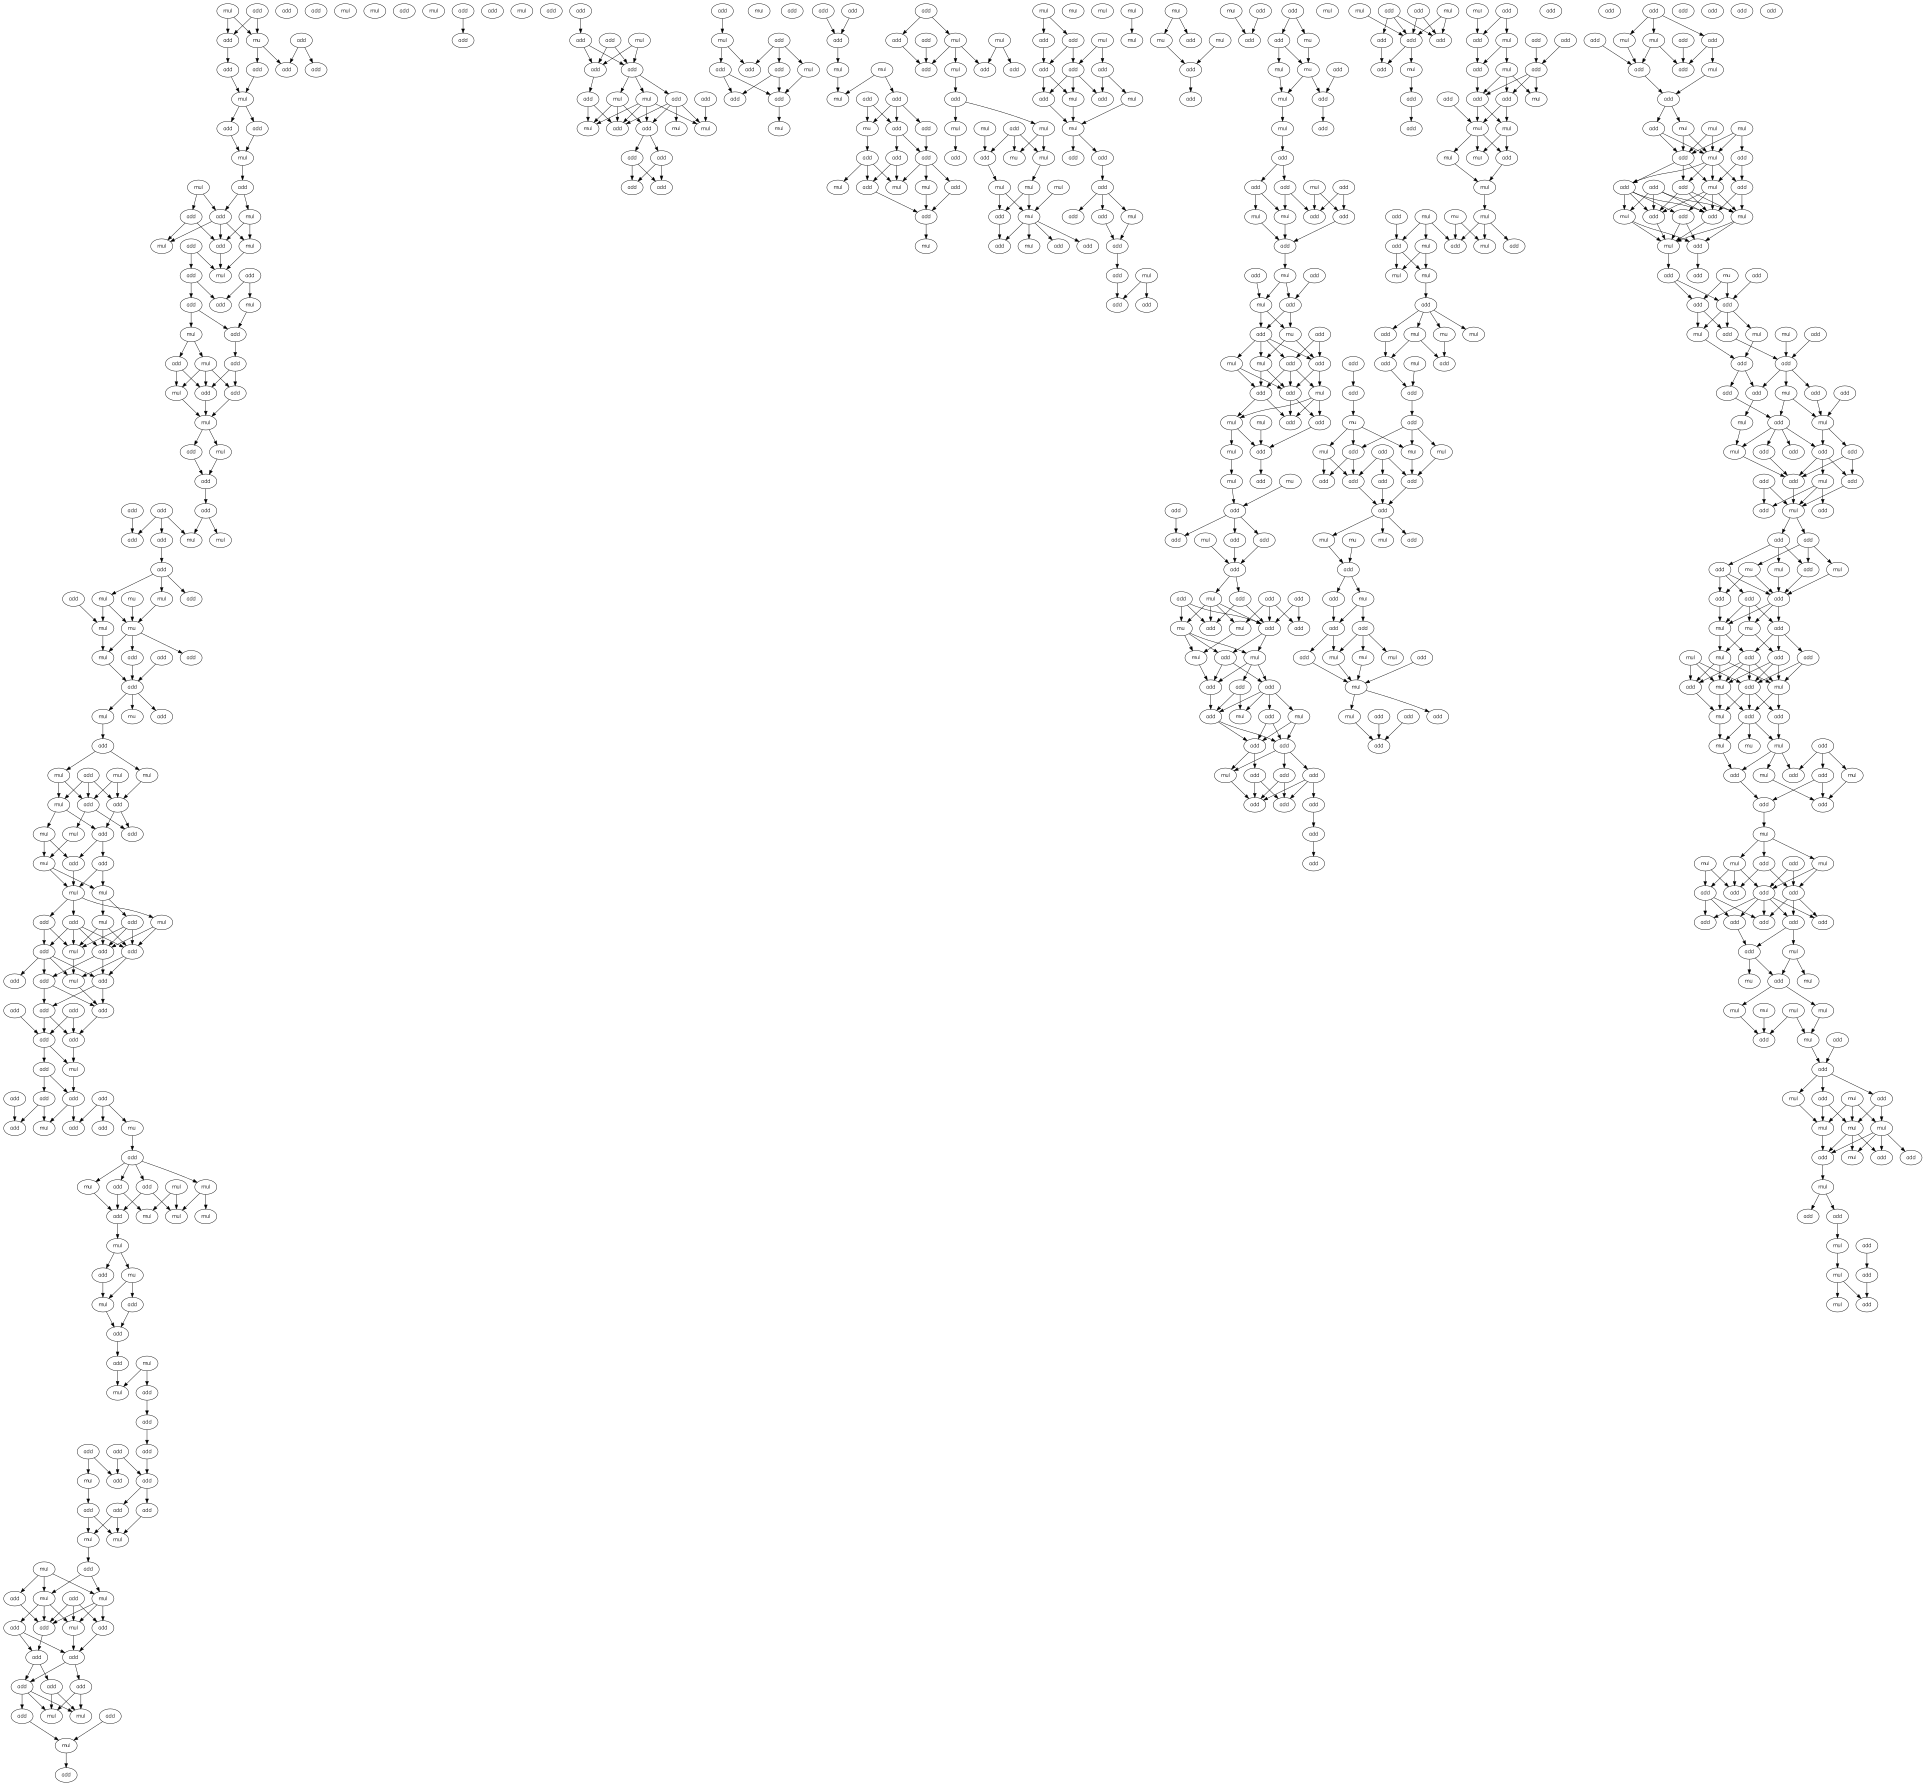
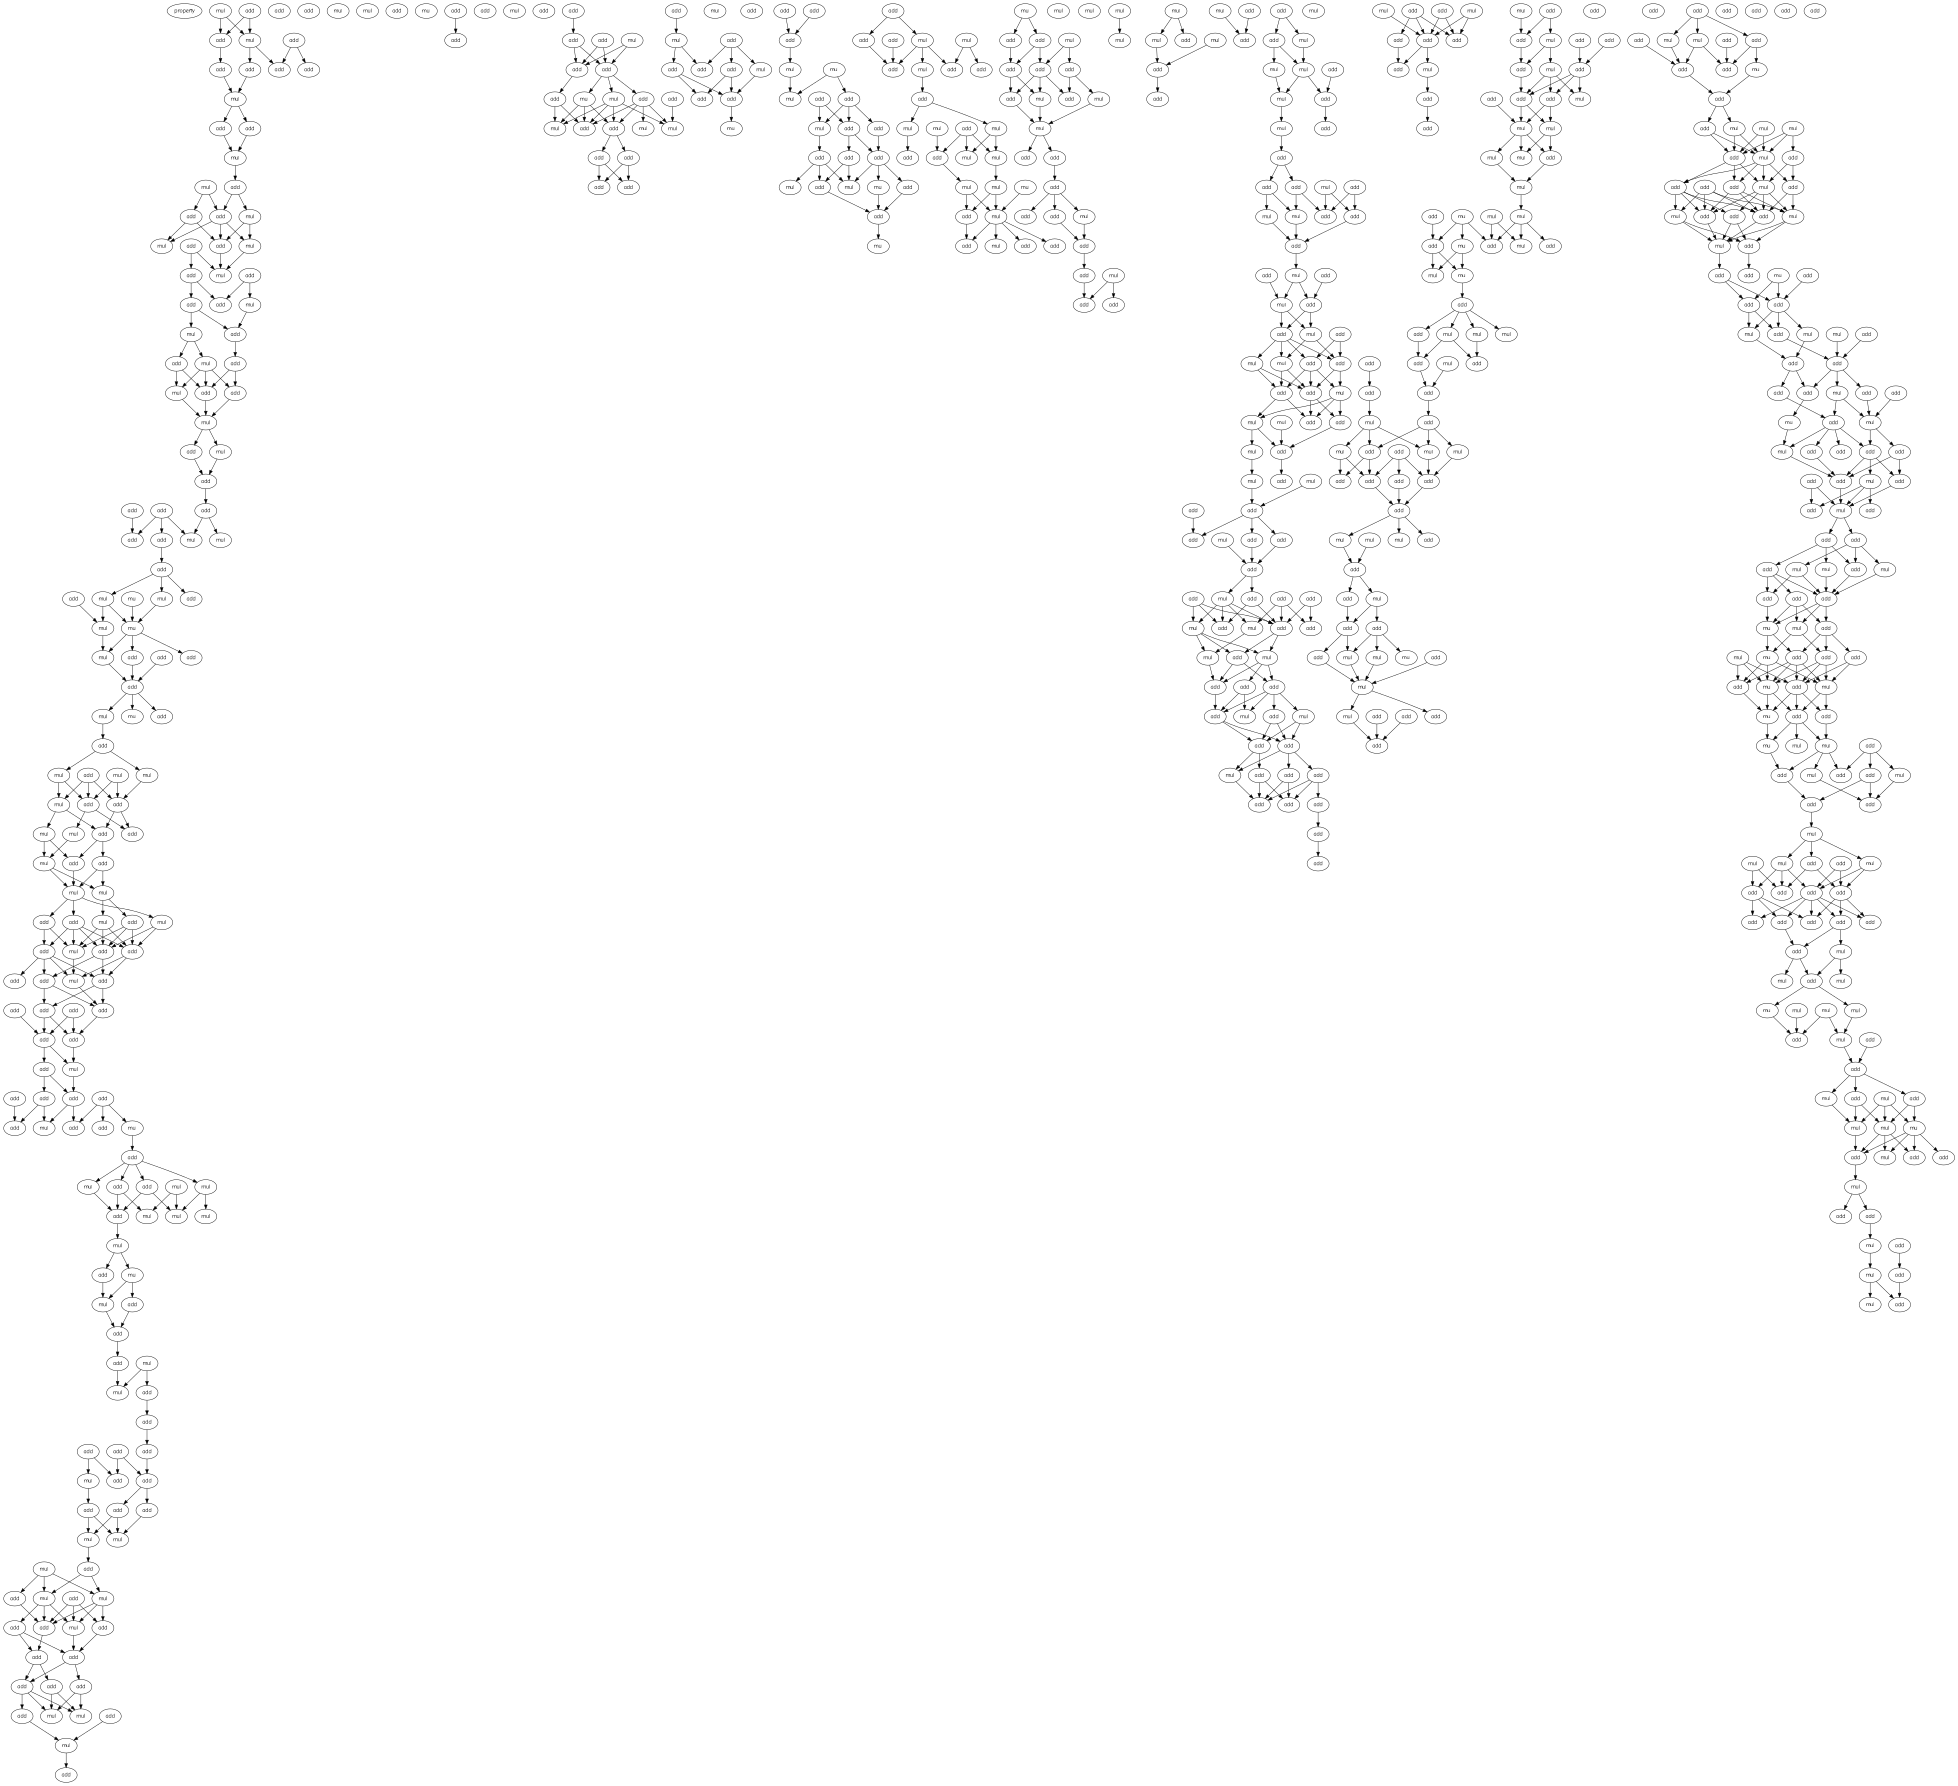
none -> (185, 11)
